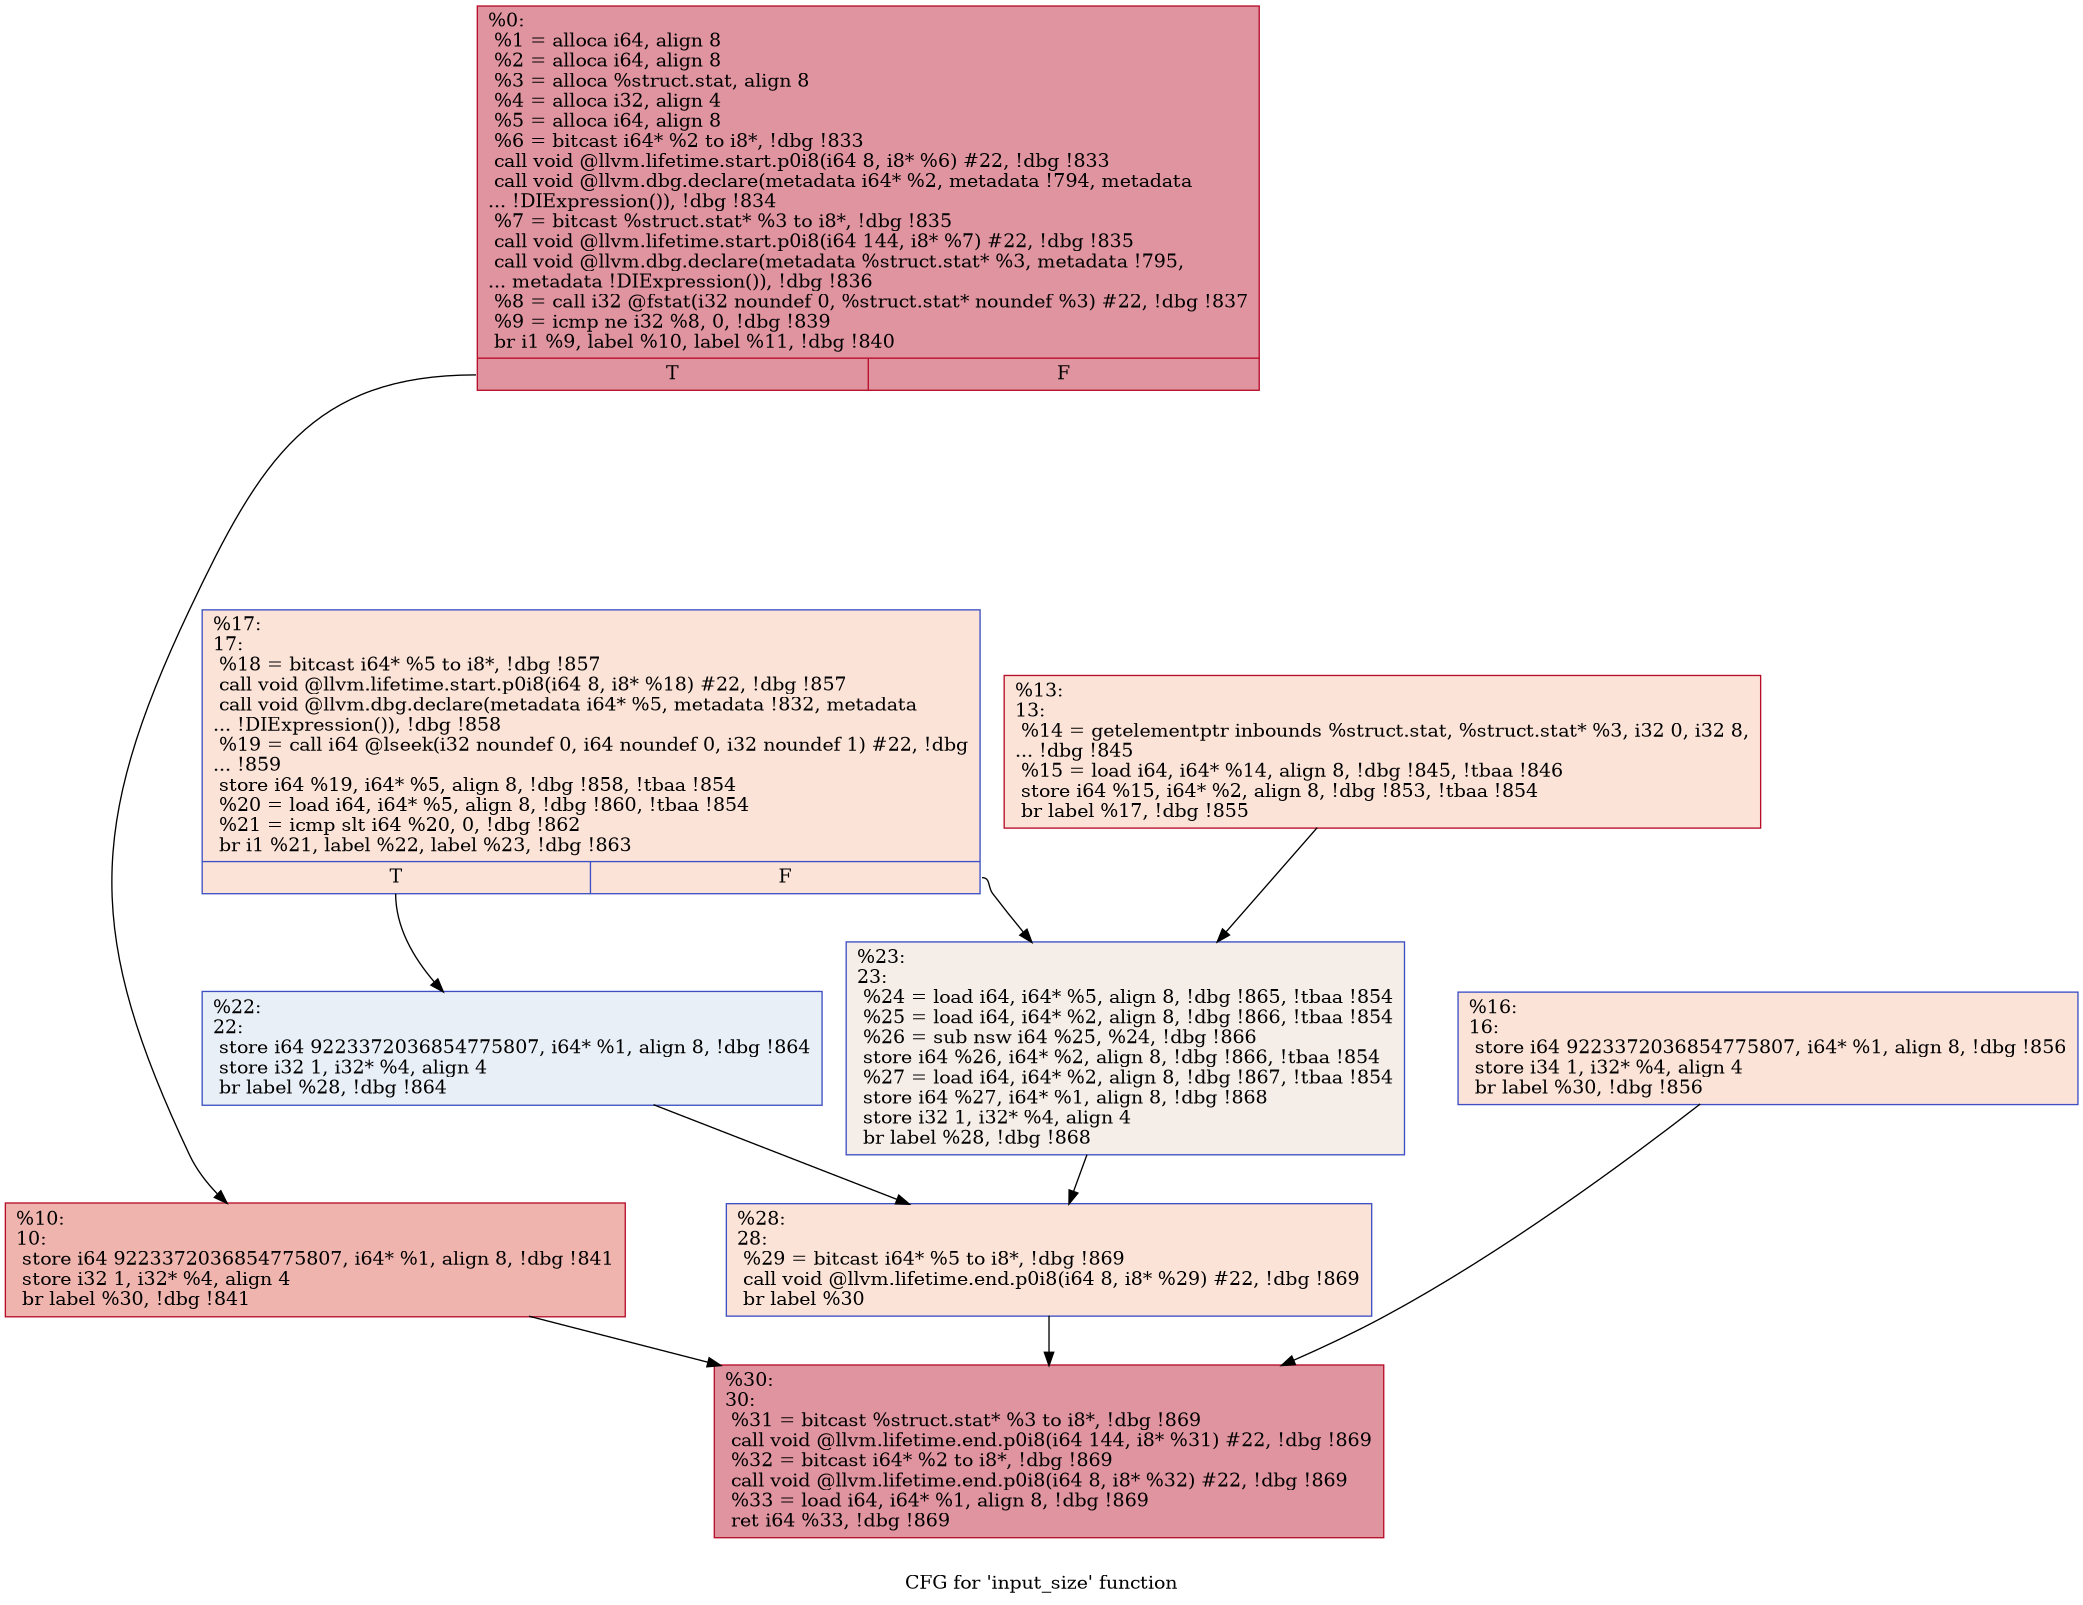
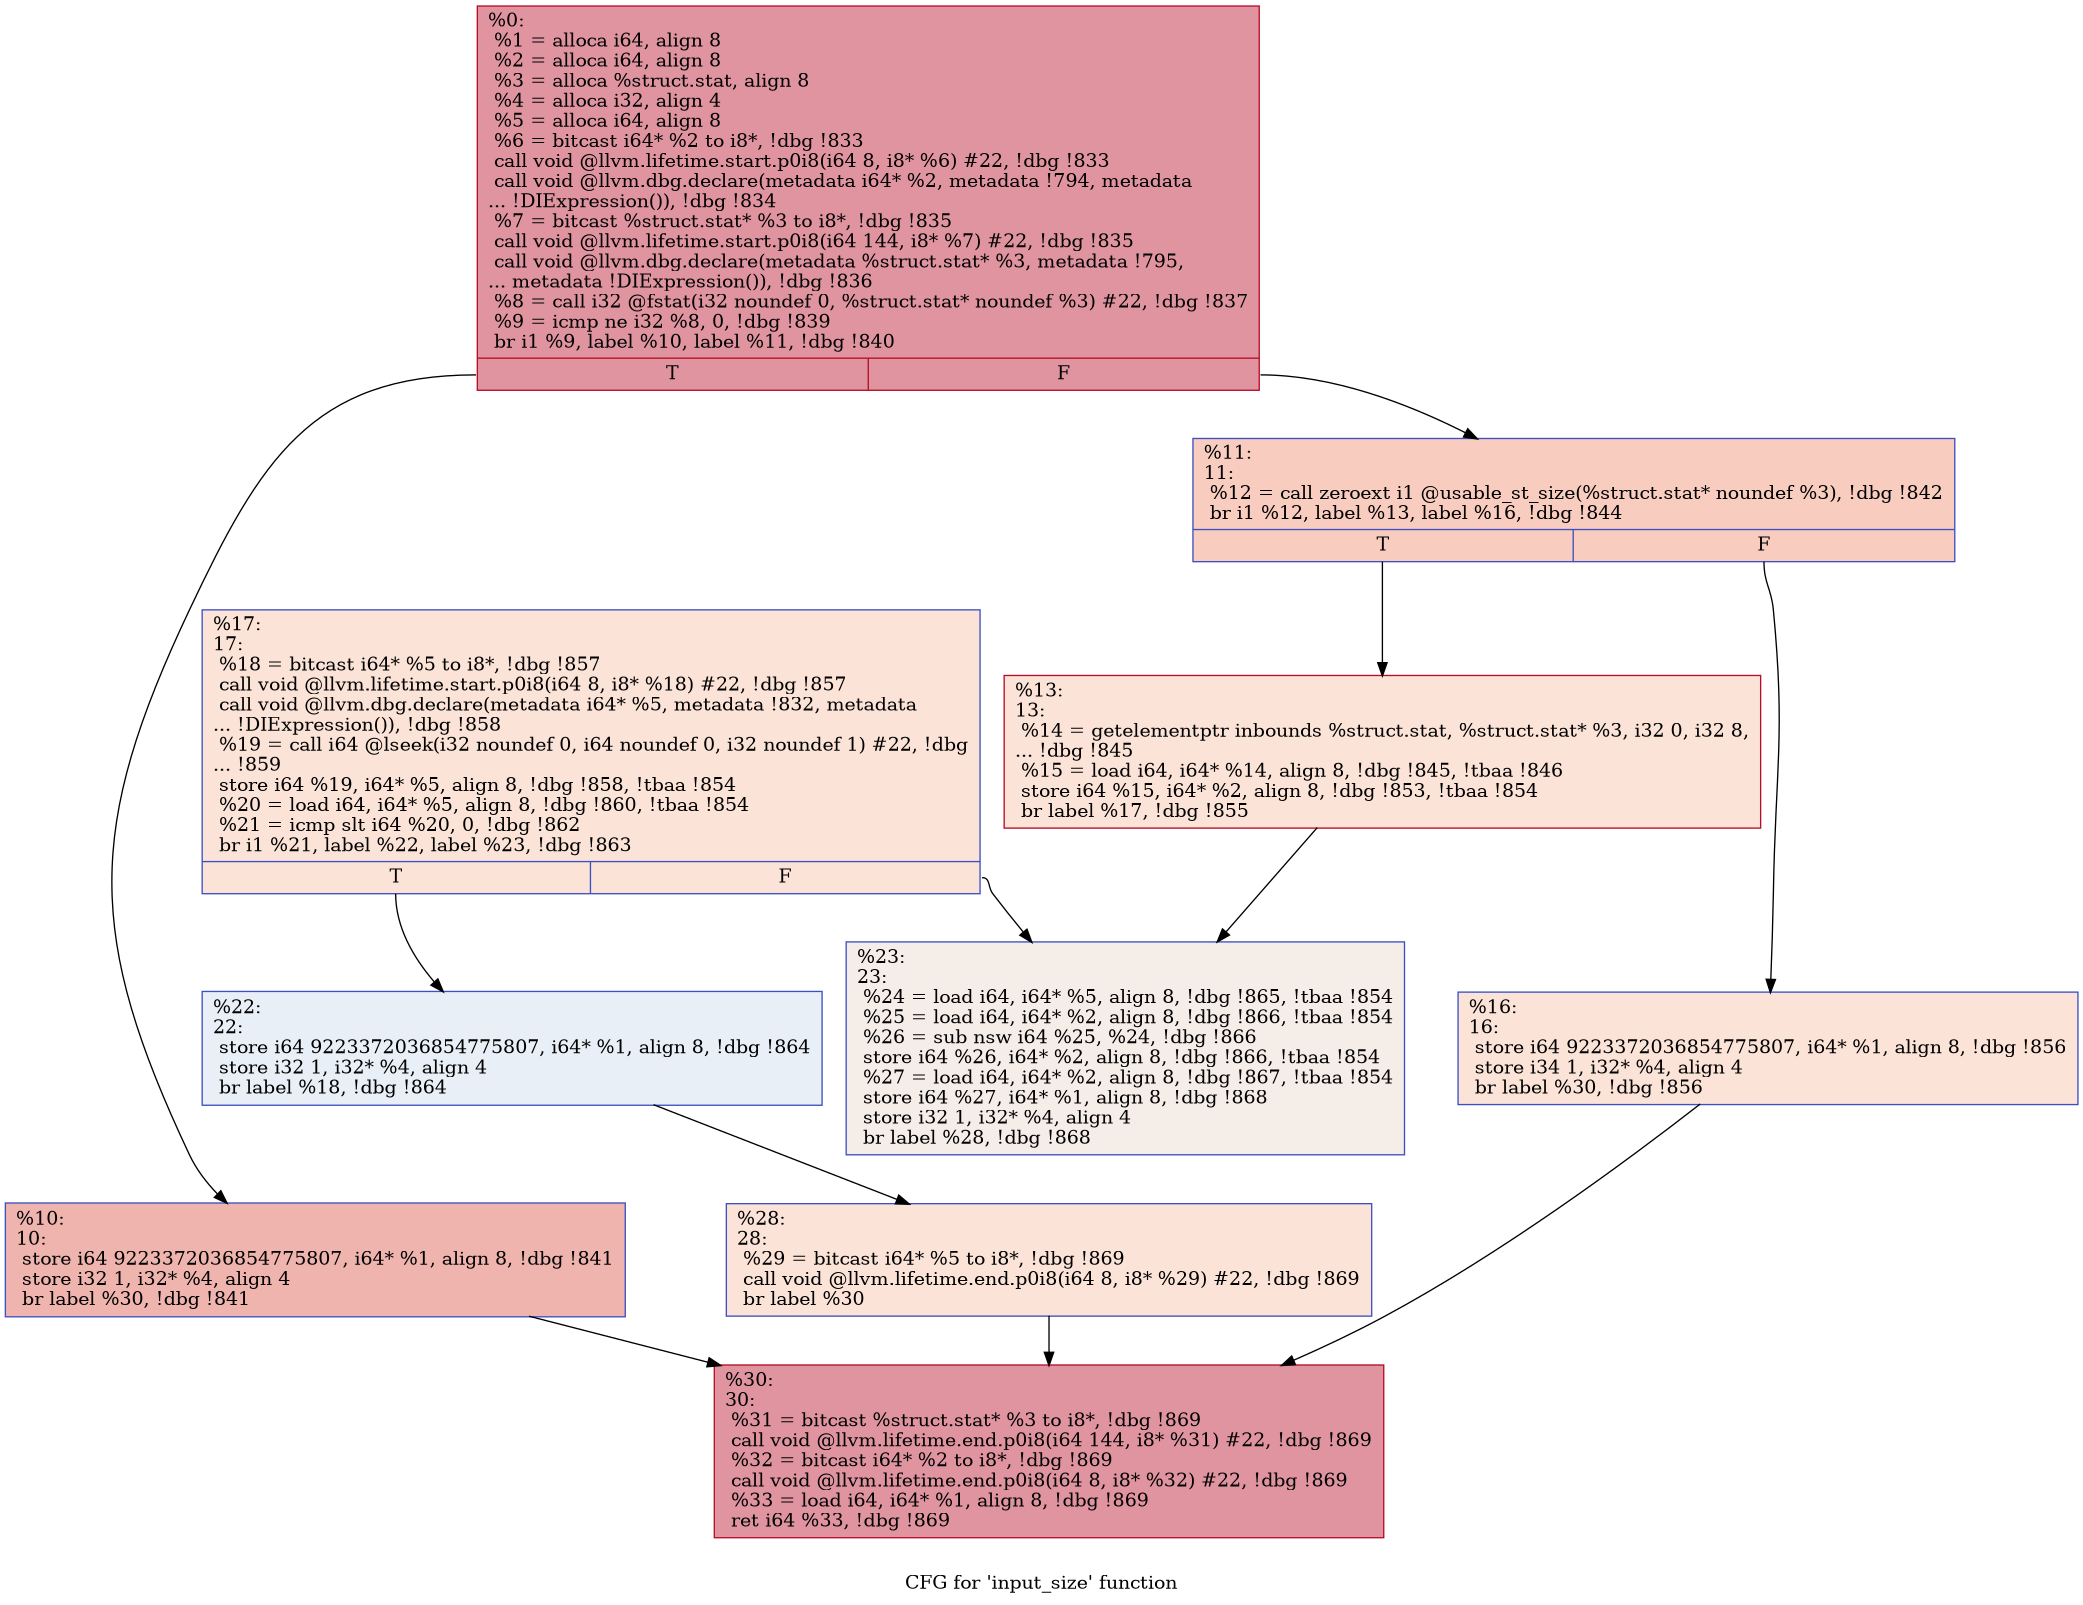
none -> (1574, 500)
(330, 1088) -> (330, 1088)
(1080, 1173) -> none
(315, 1260) -> (315, 1260)
